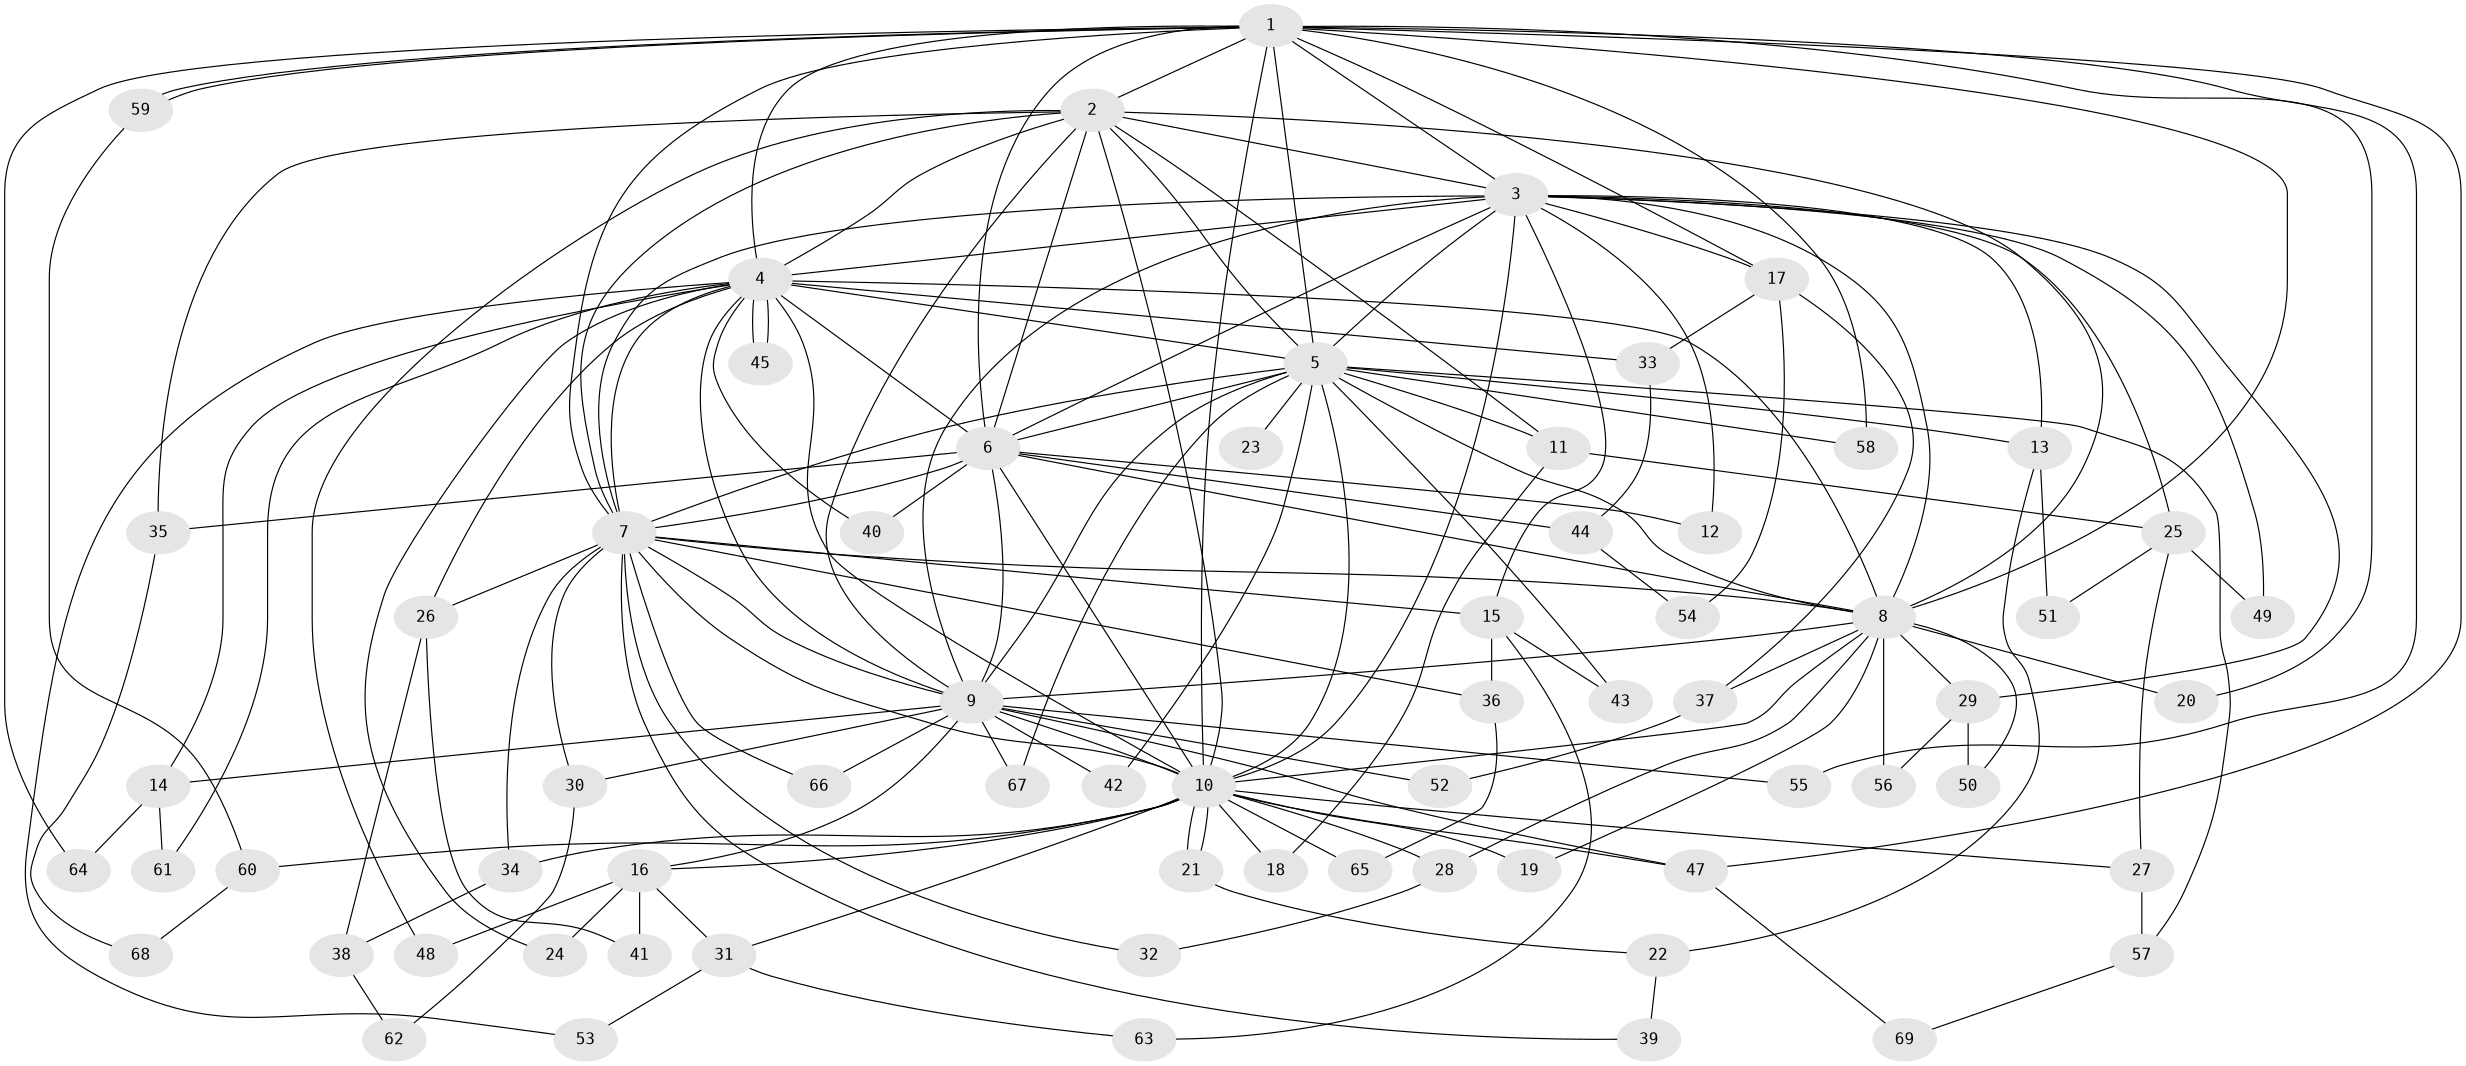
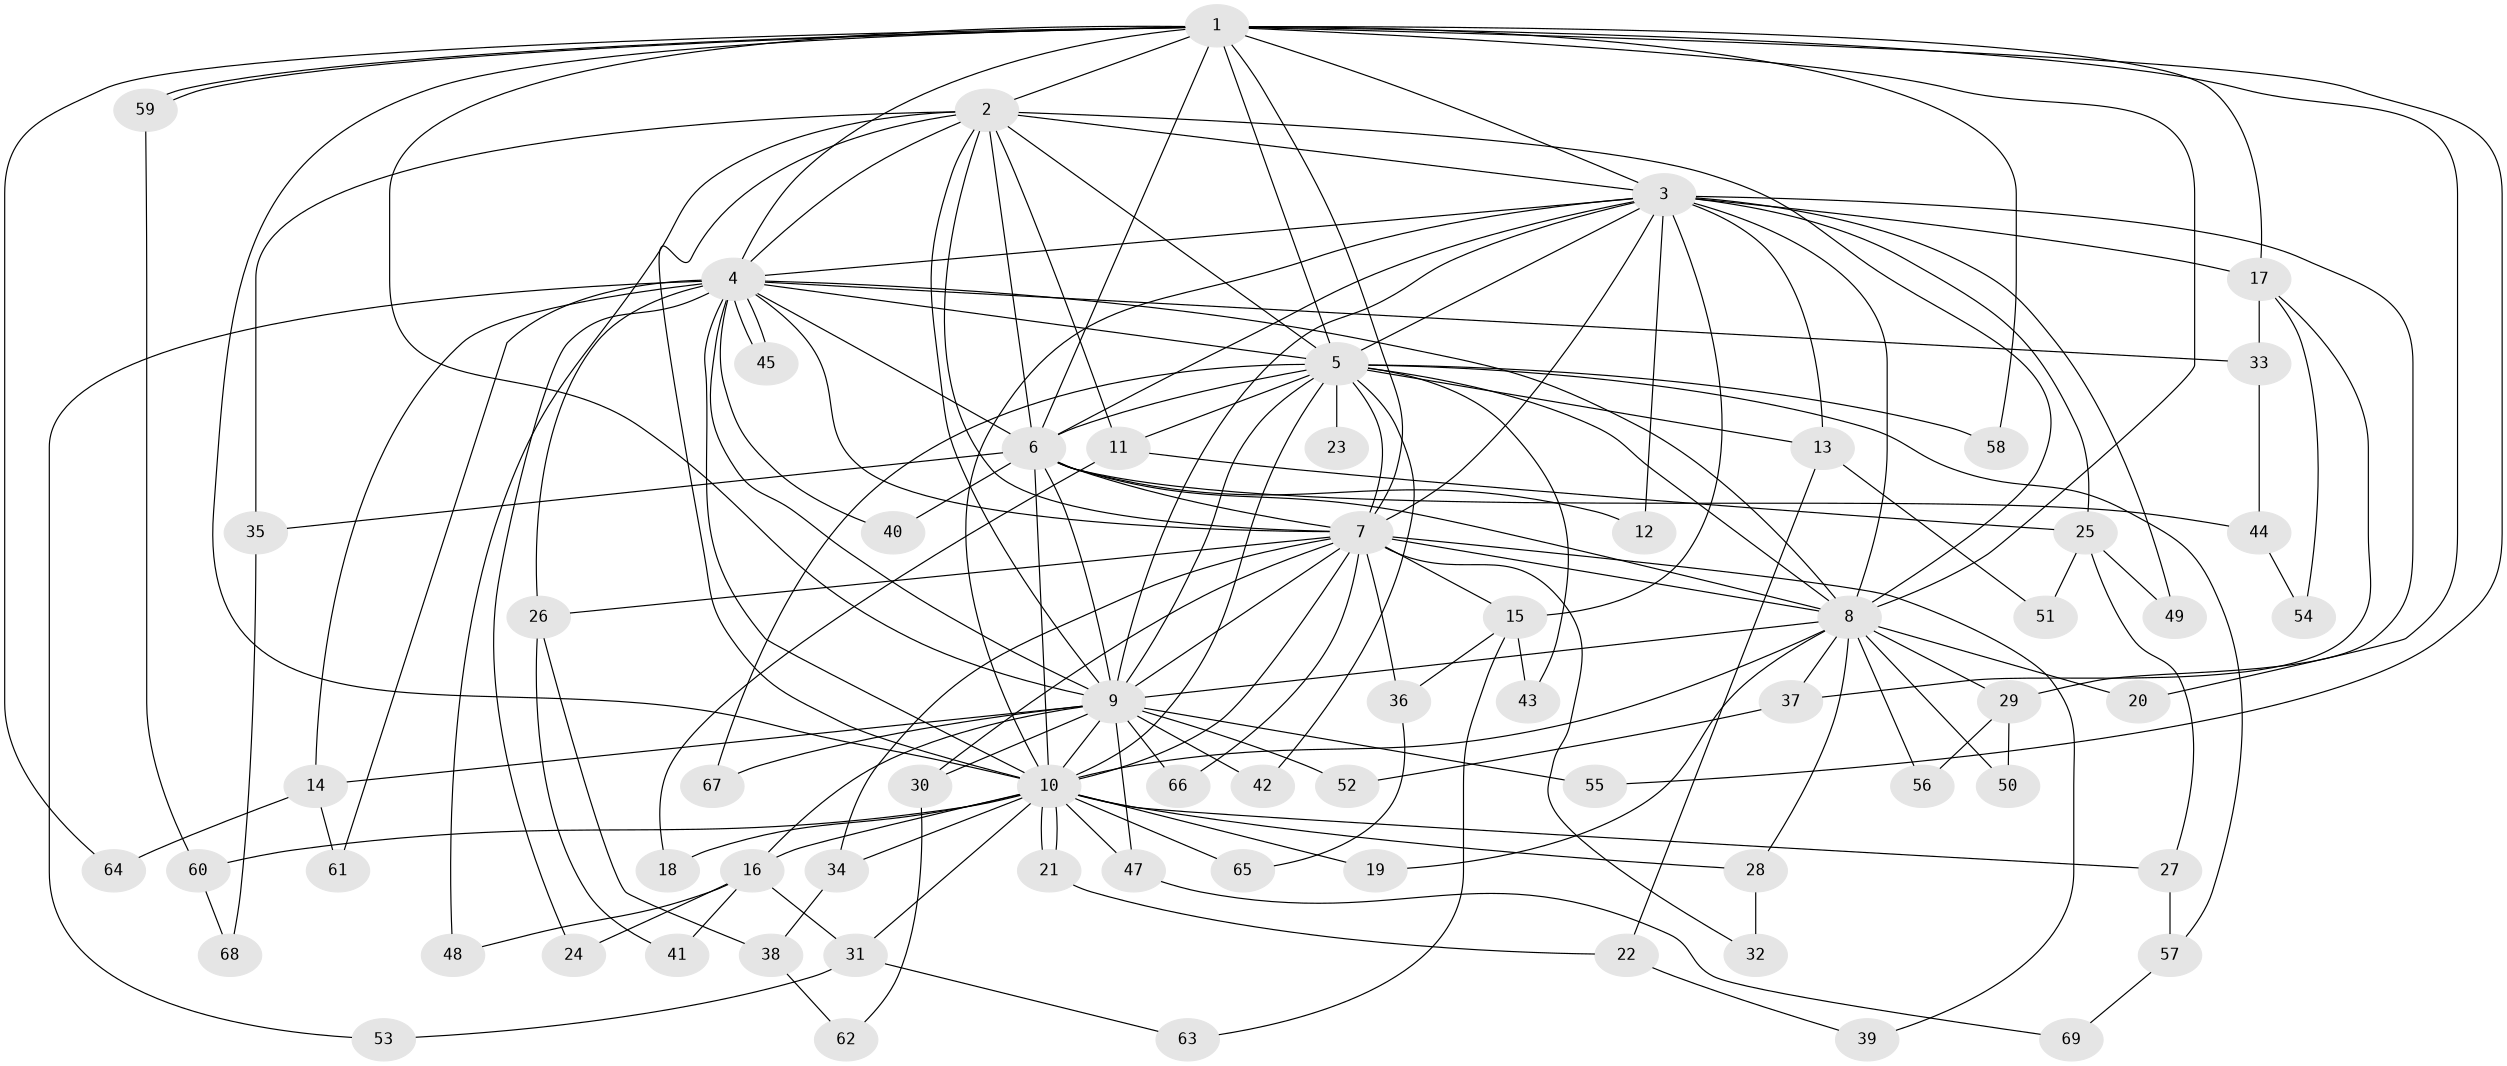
(2461, 201) -> (390, 235)
